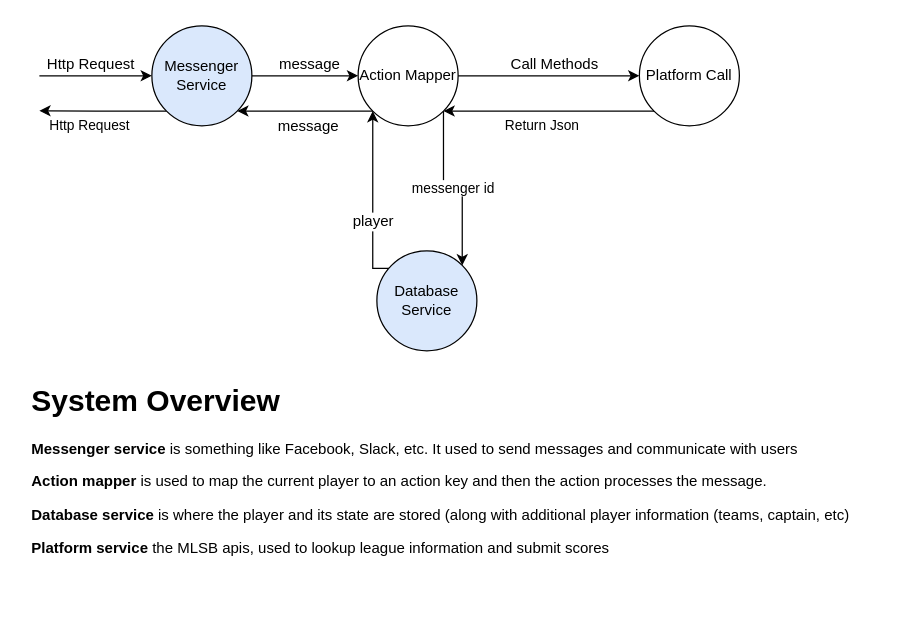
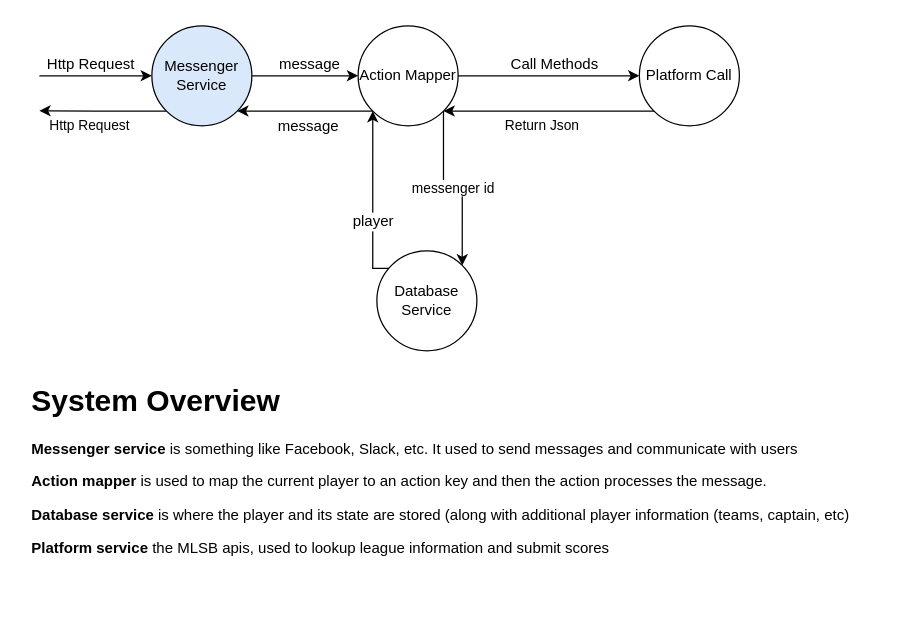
(427, 301) -> (427, 301)
